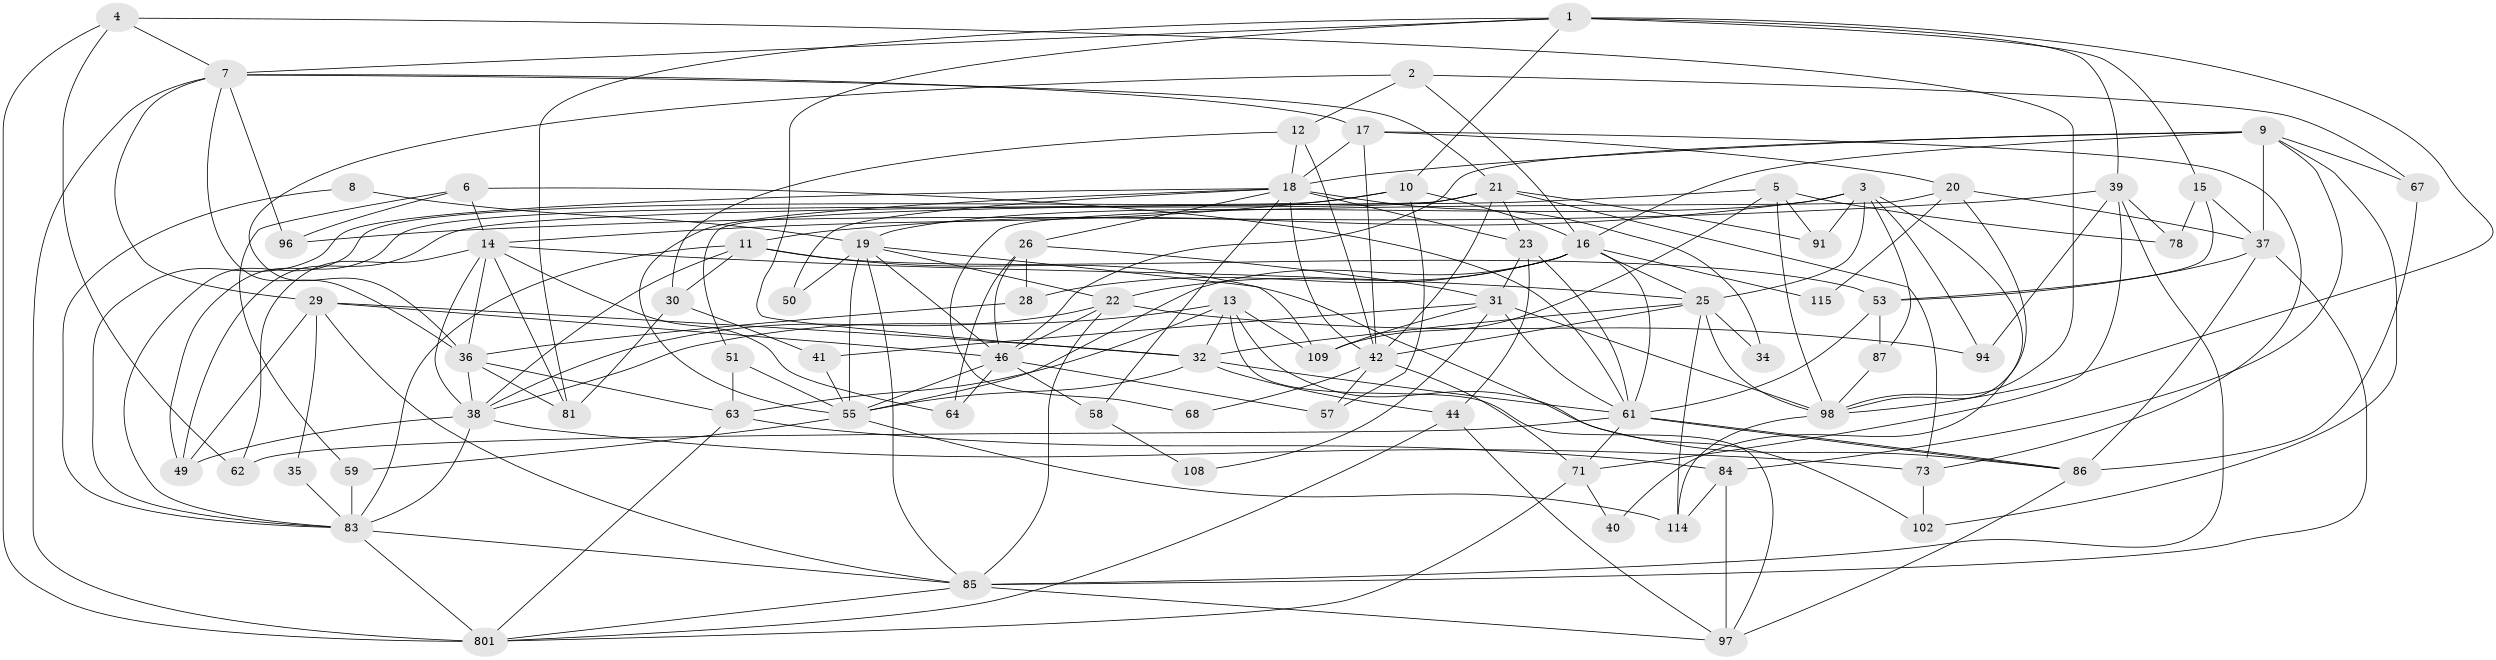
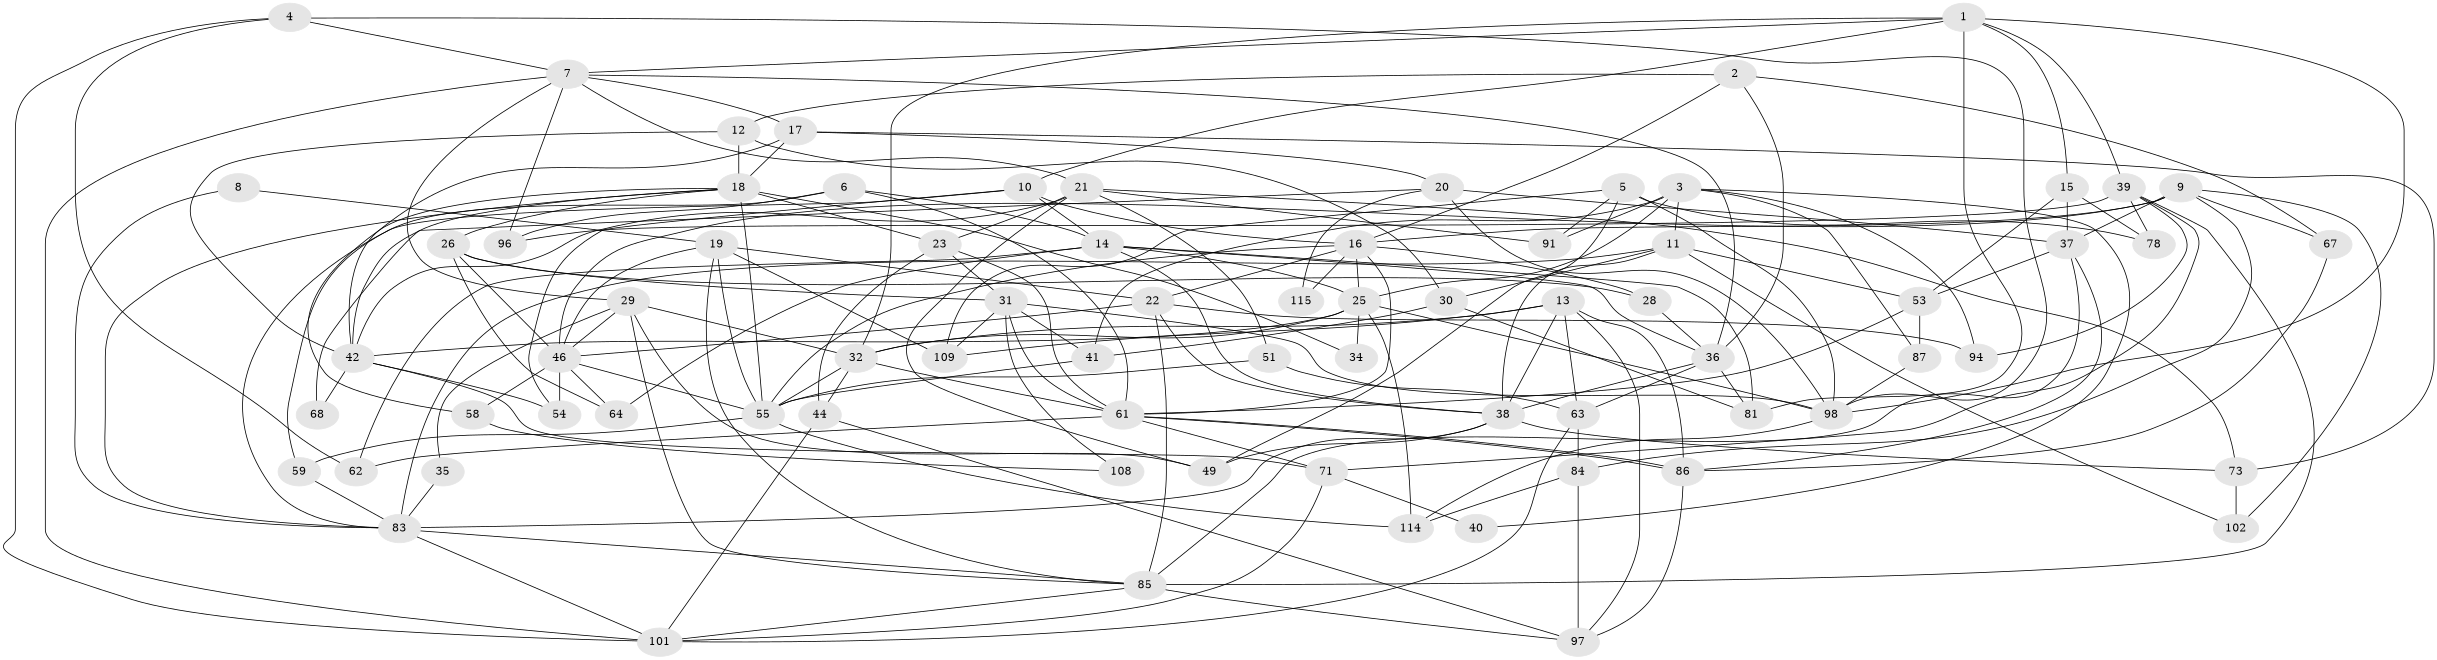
(1775, 146) -> none
(1362, 210) -> (1313, 233)
(790, 301) -> none
(1328, 415) -> (560, 415)
(485, 642) -> (660, 642)
